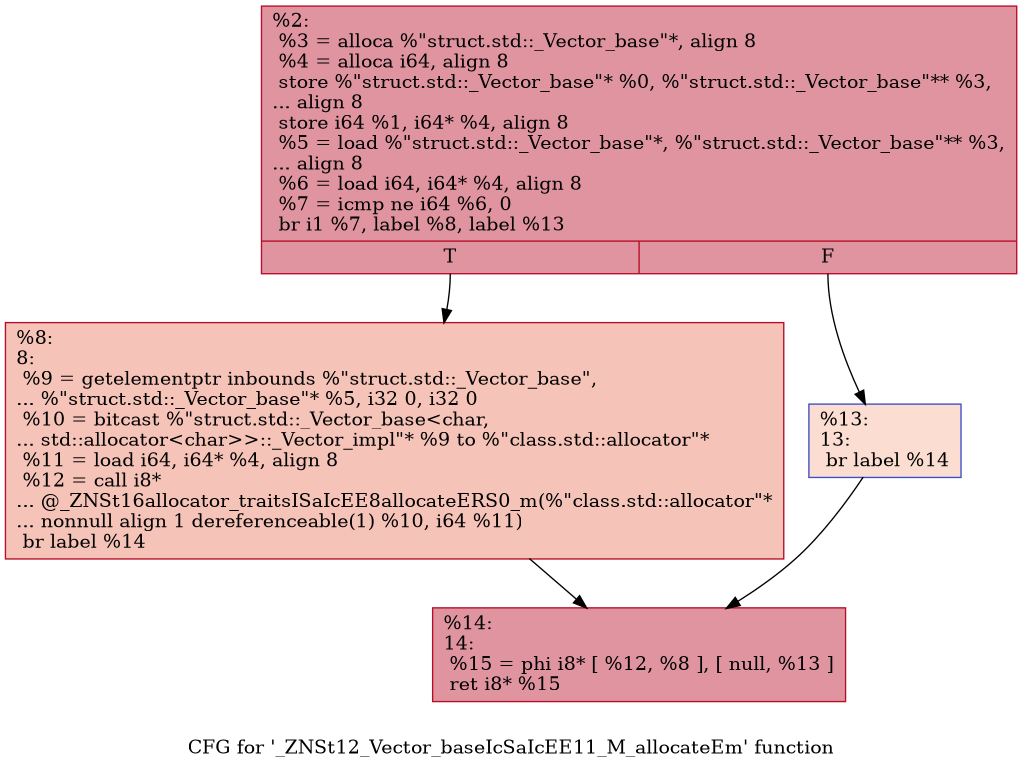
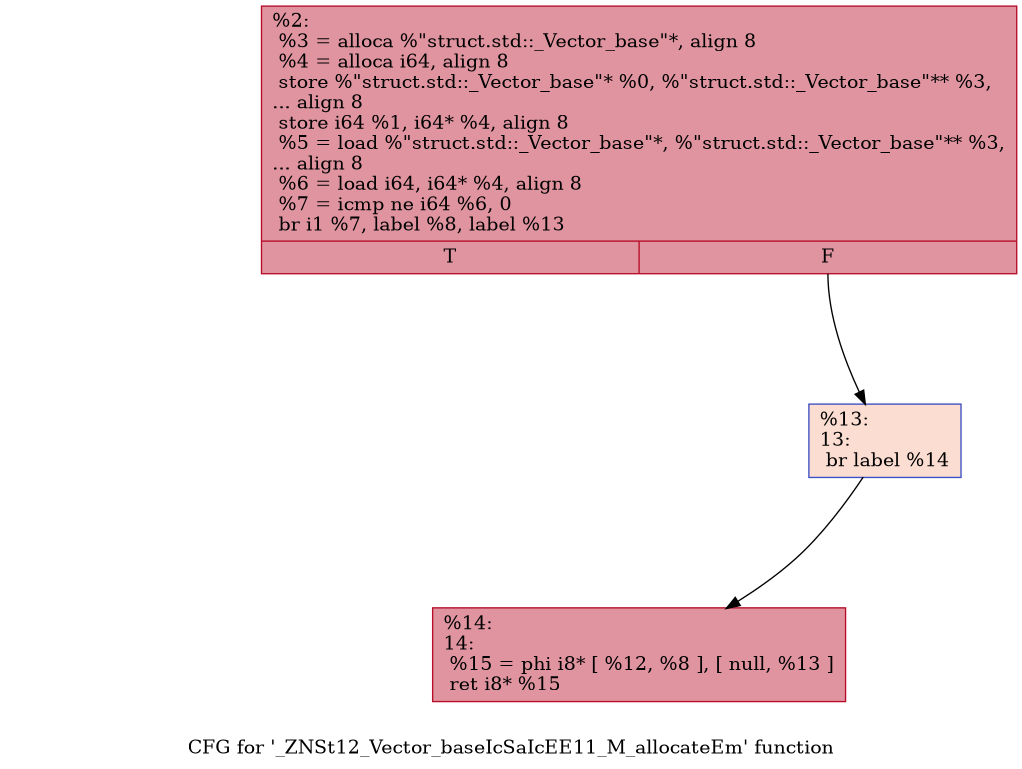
(395, 441) -> none
